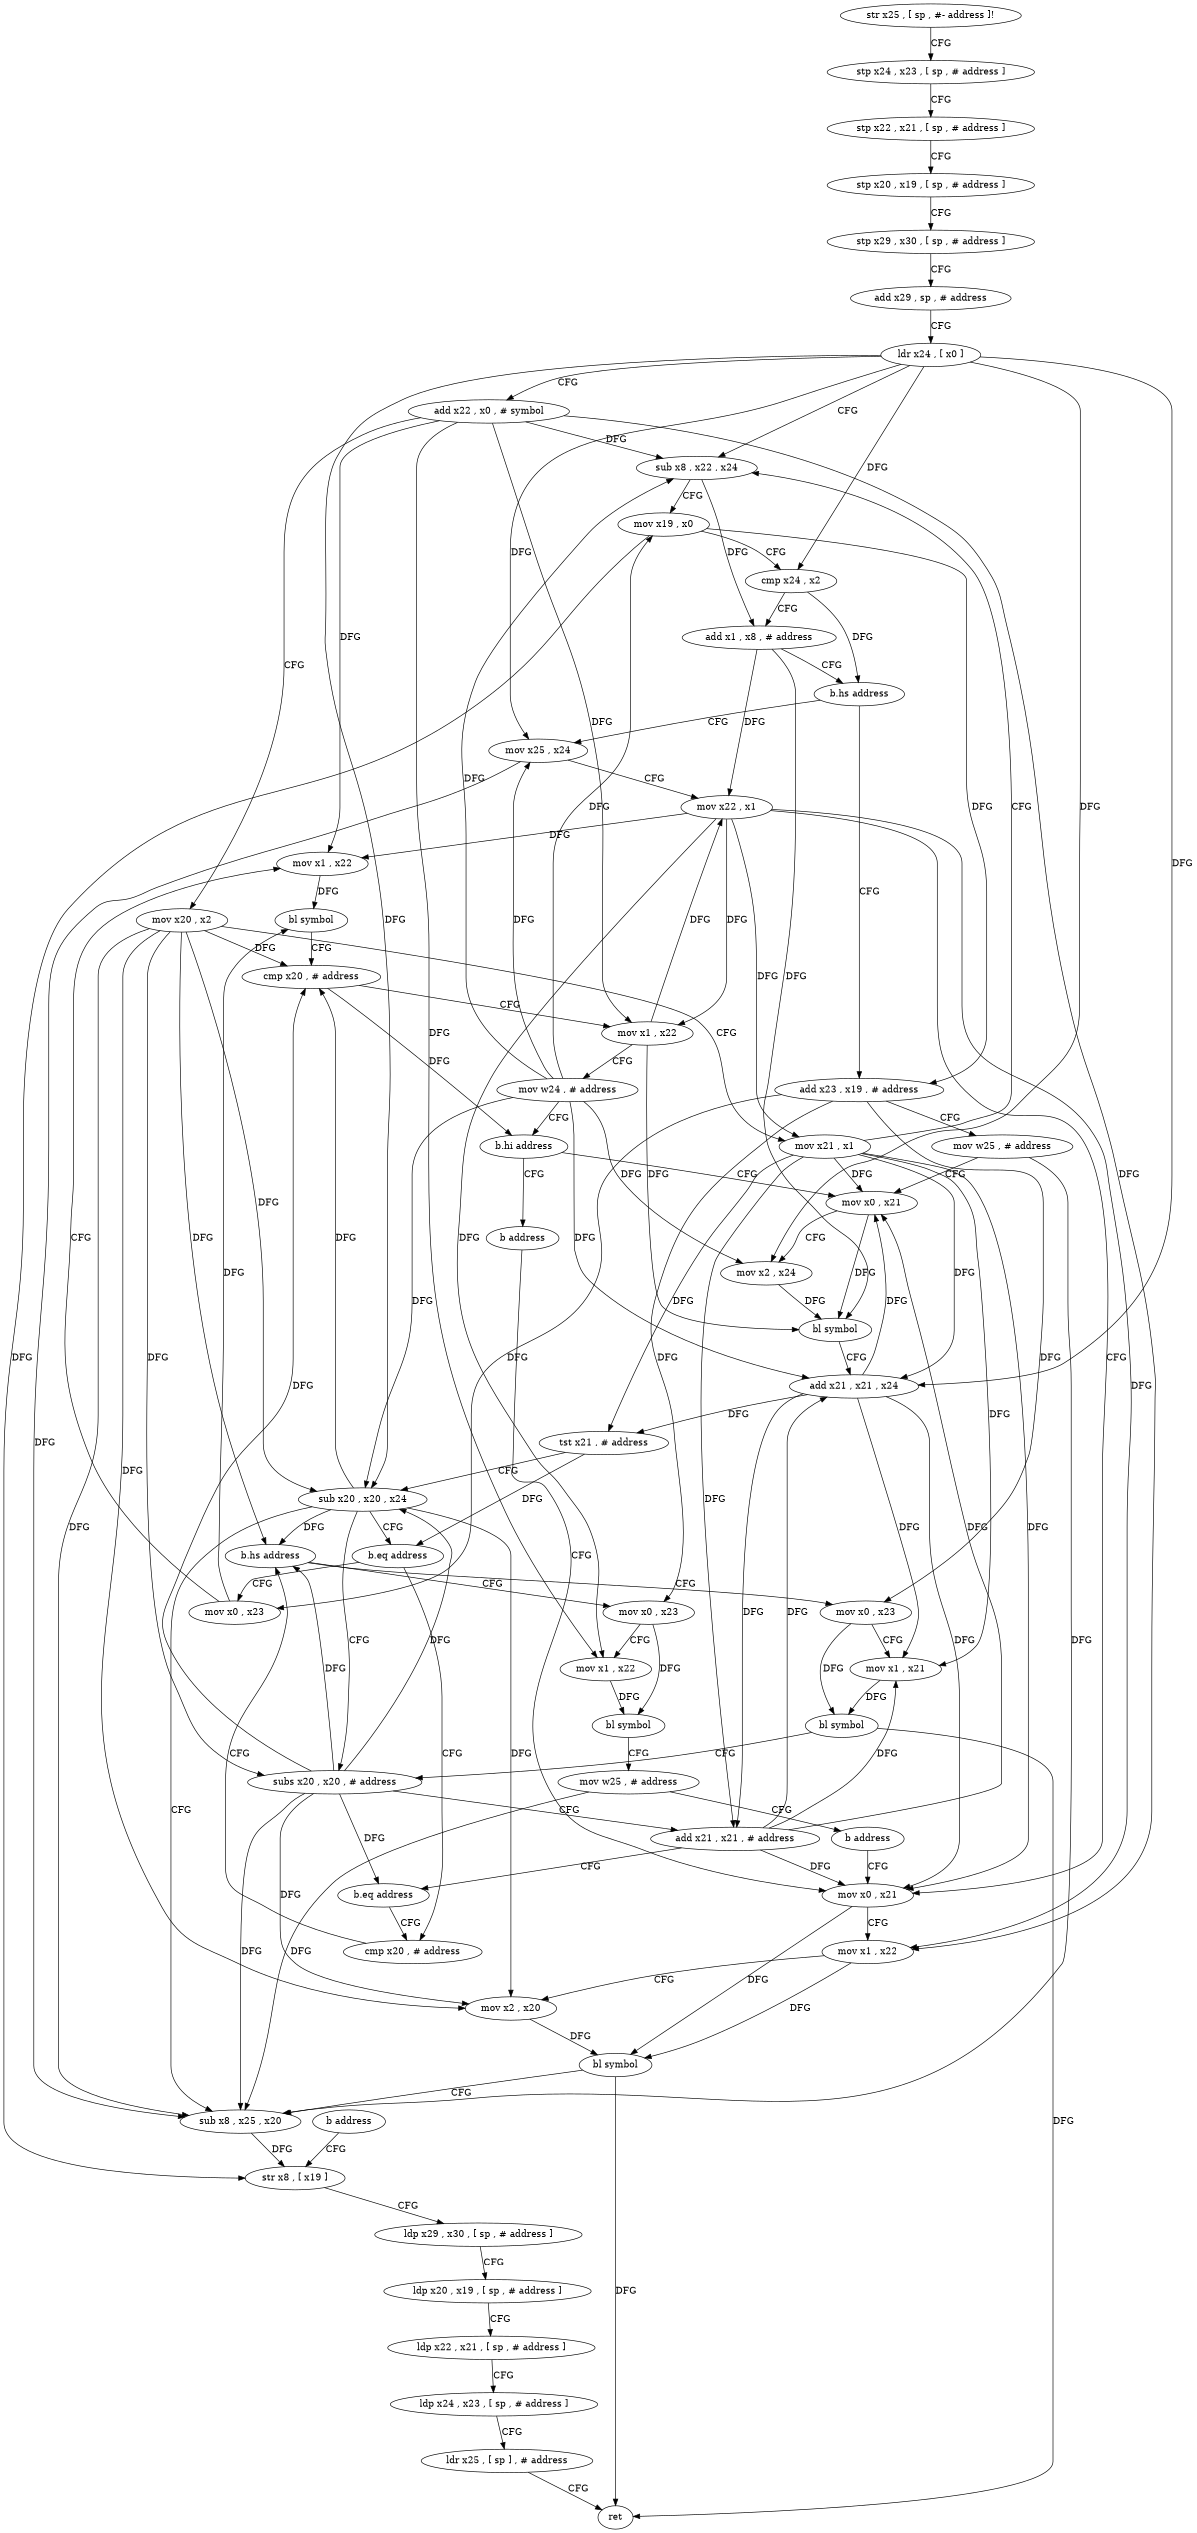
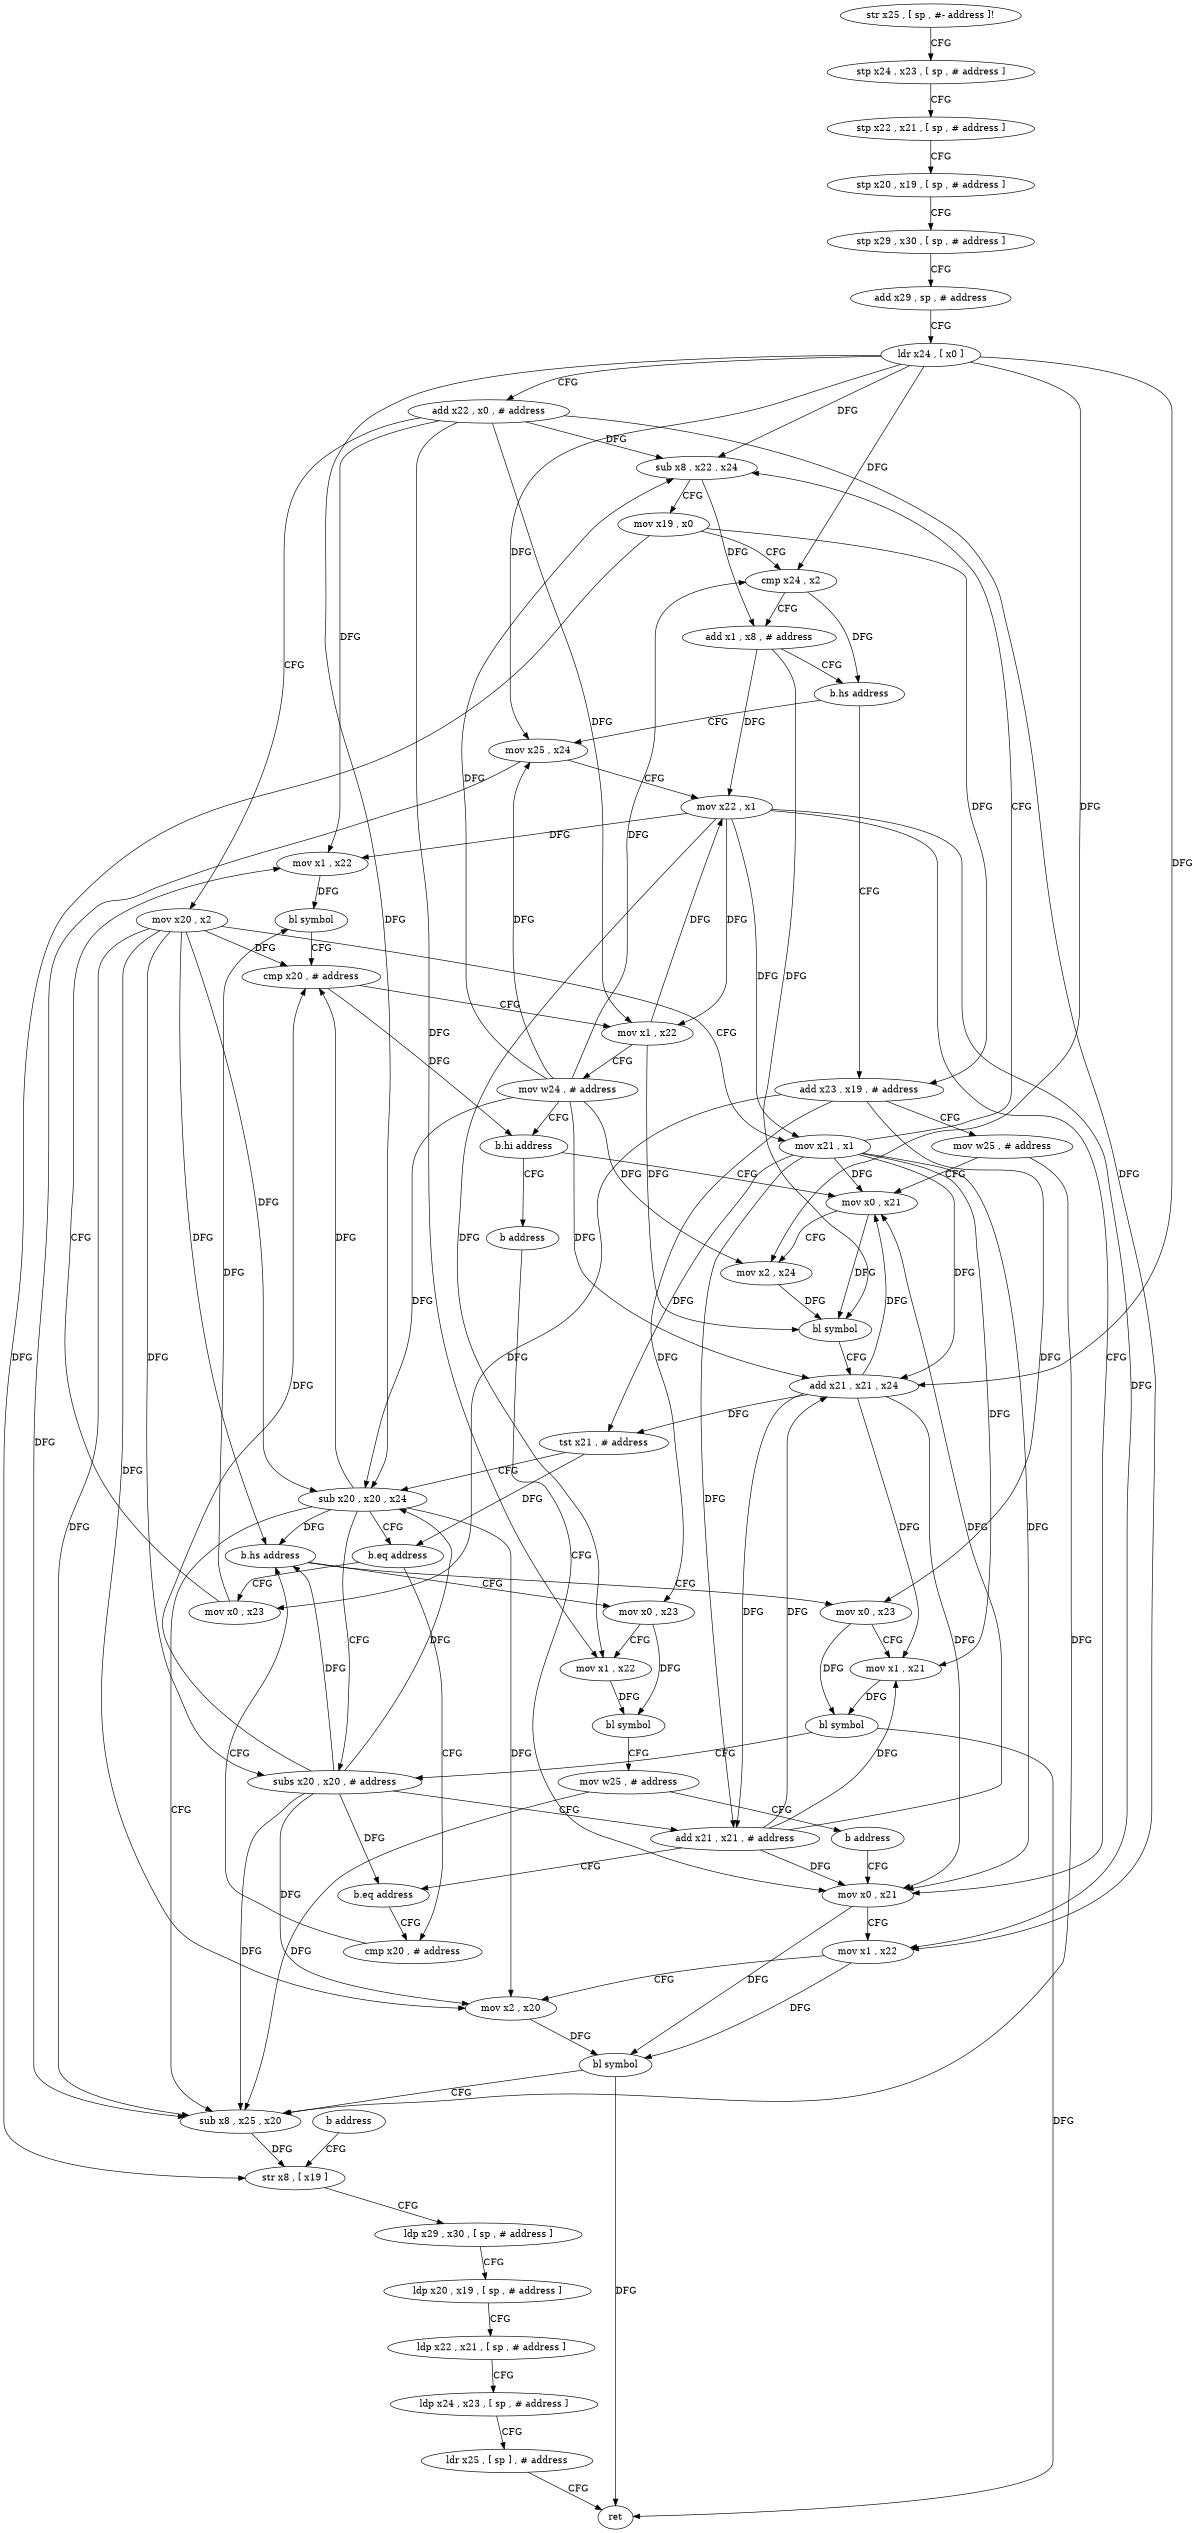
(489, 411) -> (489, 411)
(848, 411) -> (848, 411)
(581, 803) -> (633, 808)
